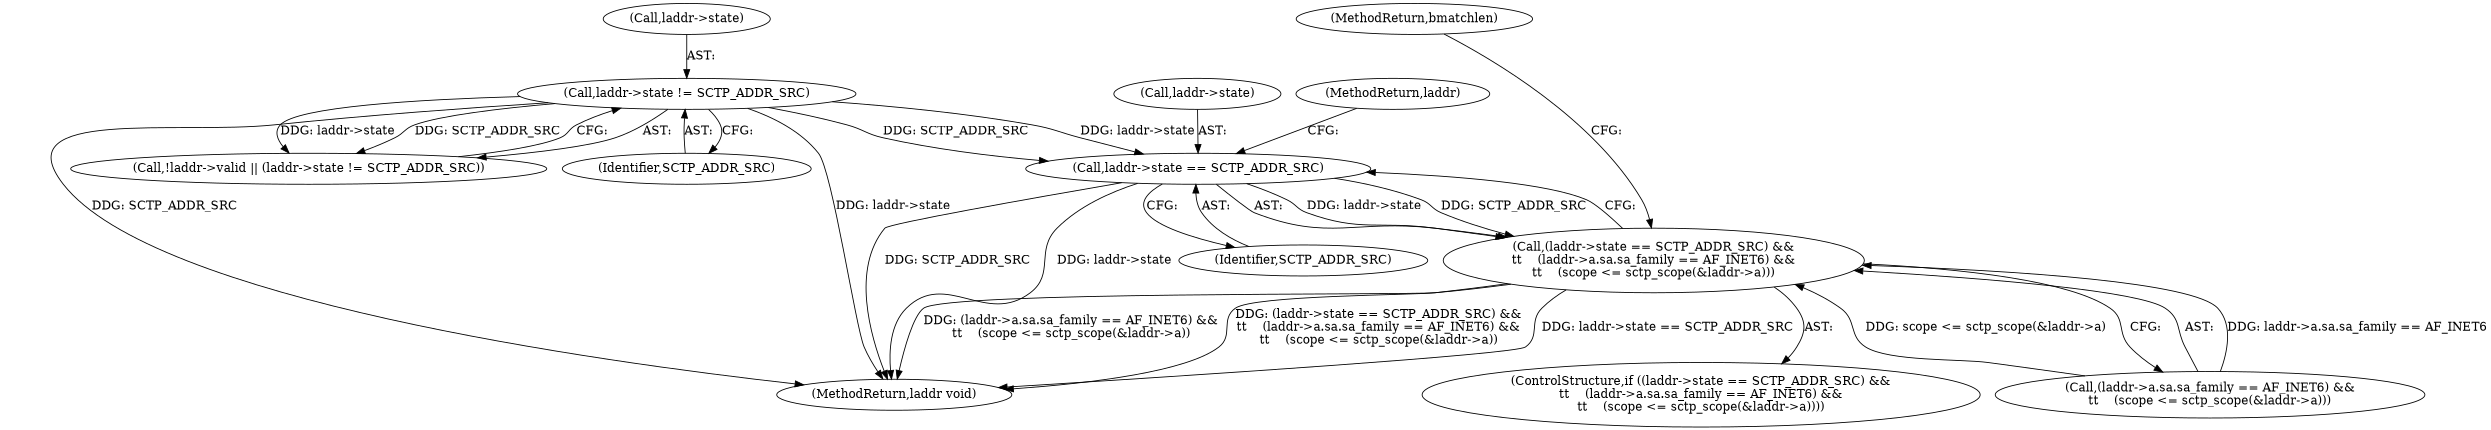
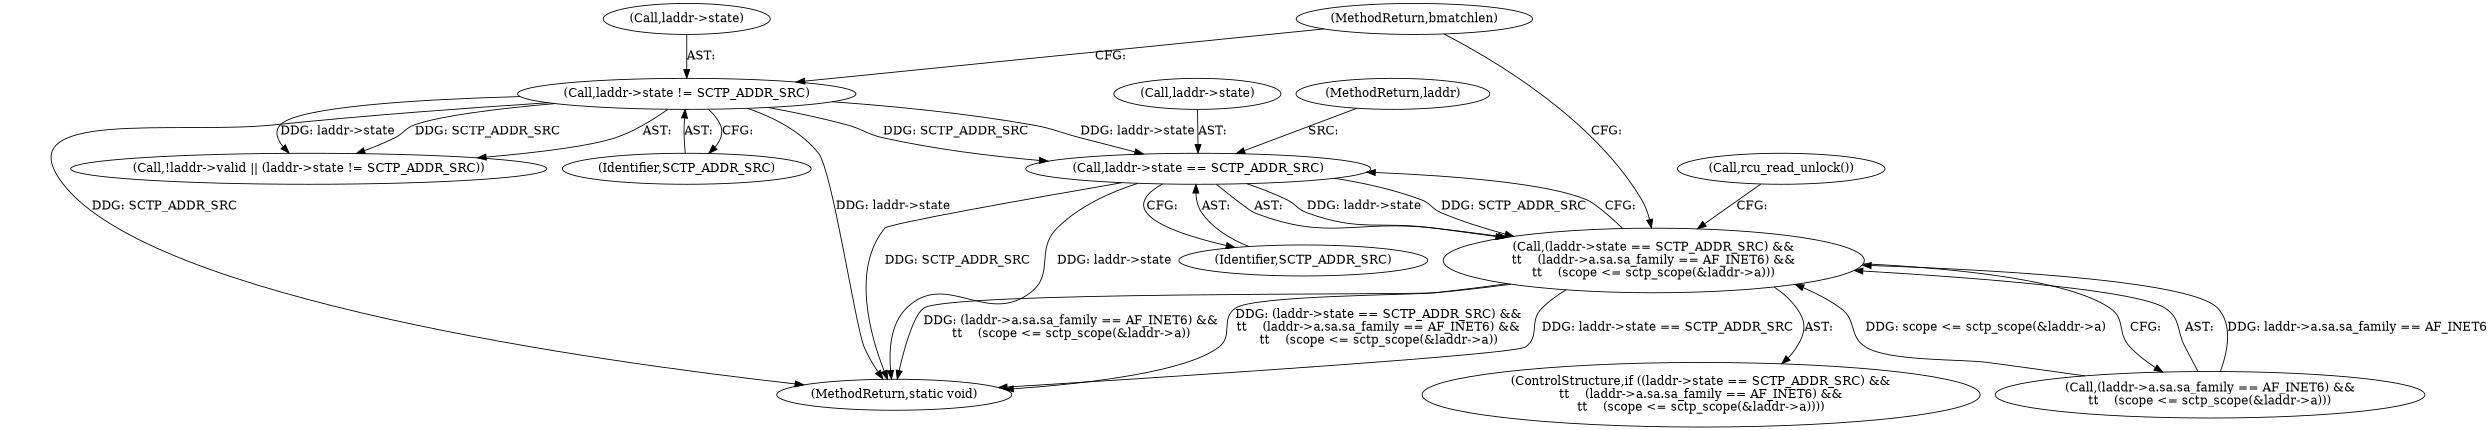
(1325, 131) -> (1325, 131)
(539, 144) -> (1064, 55)
none -> (1781, 169)
(894, 395) -> (894, 395)
